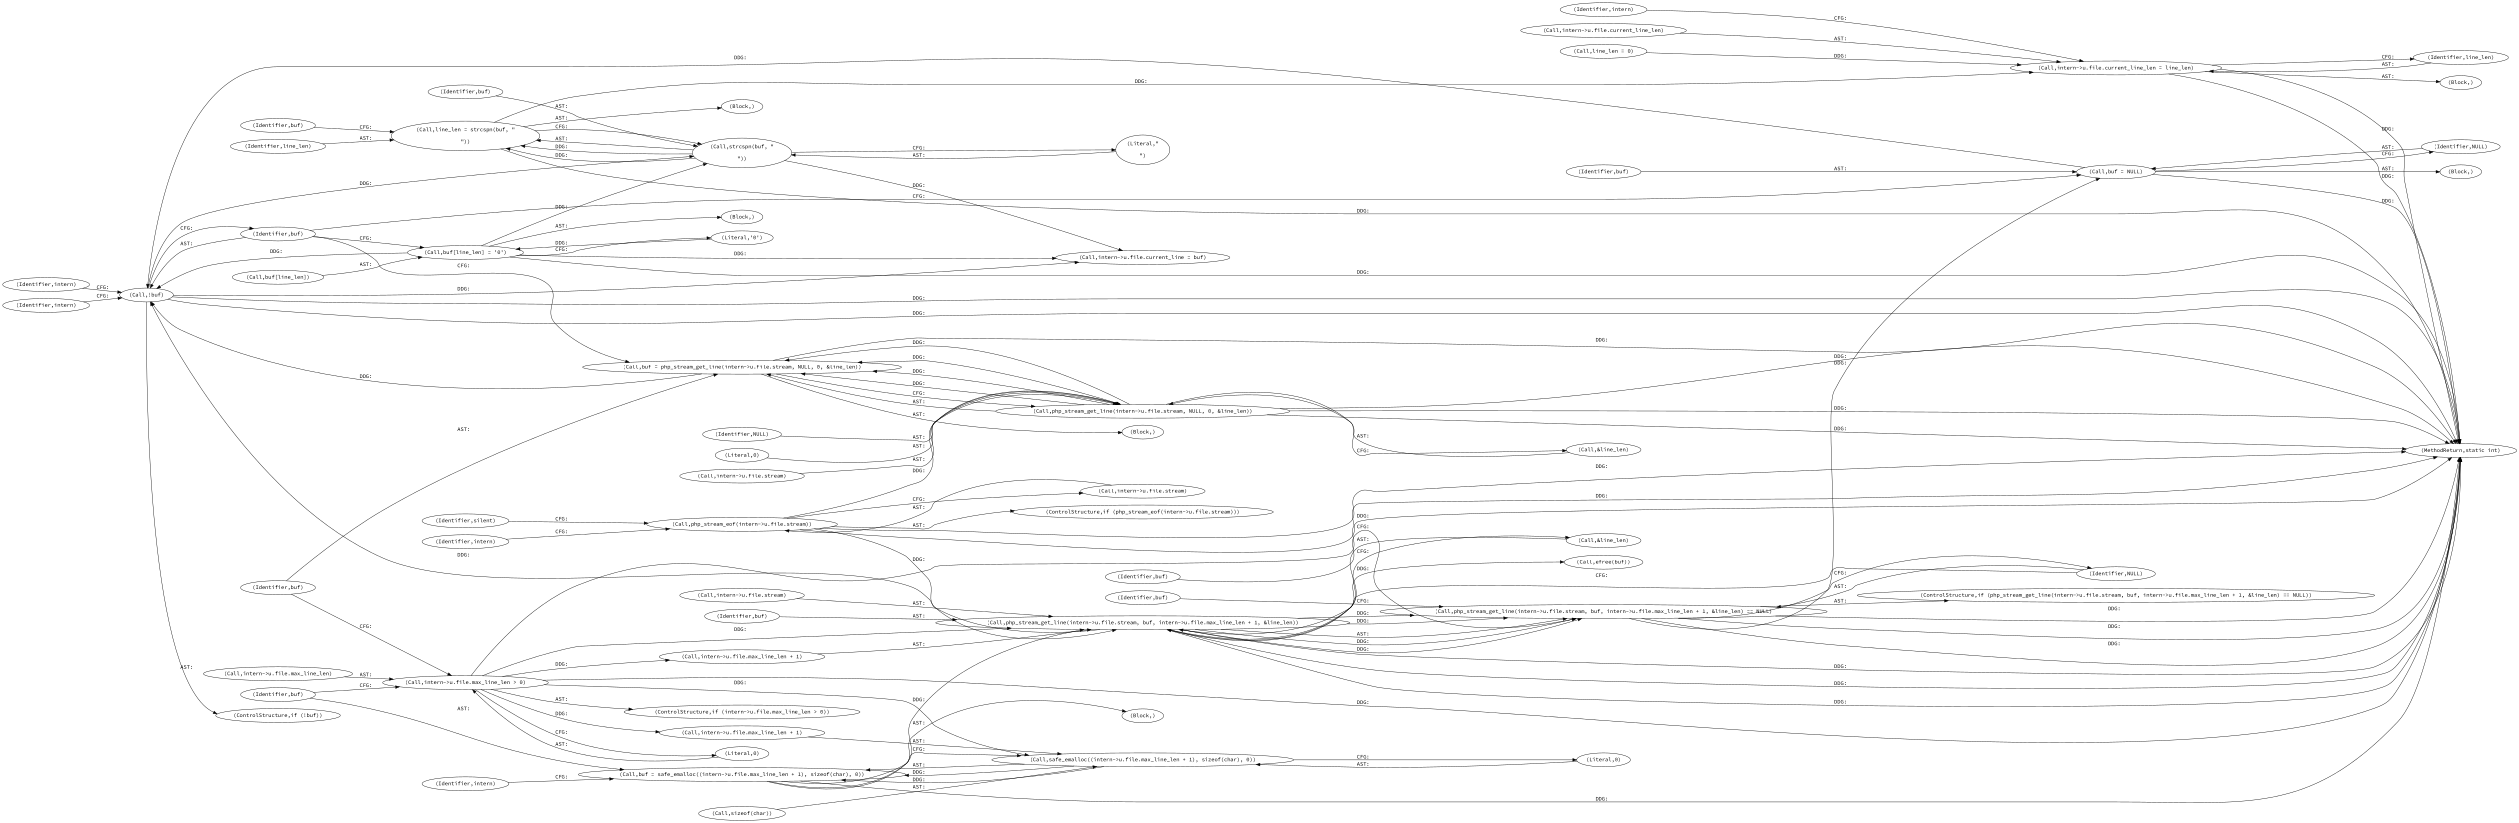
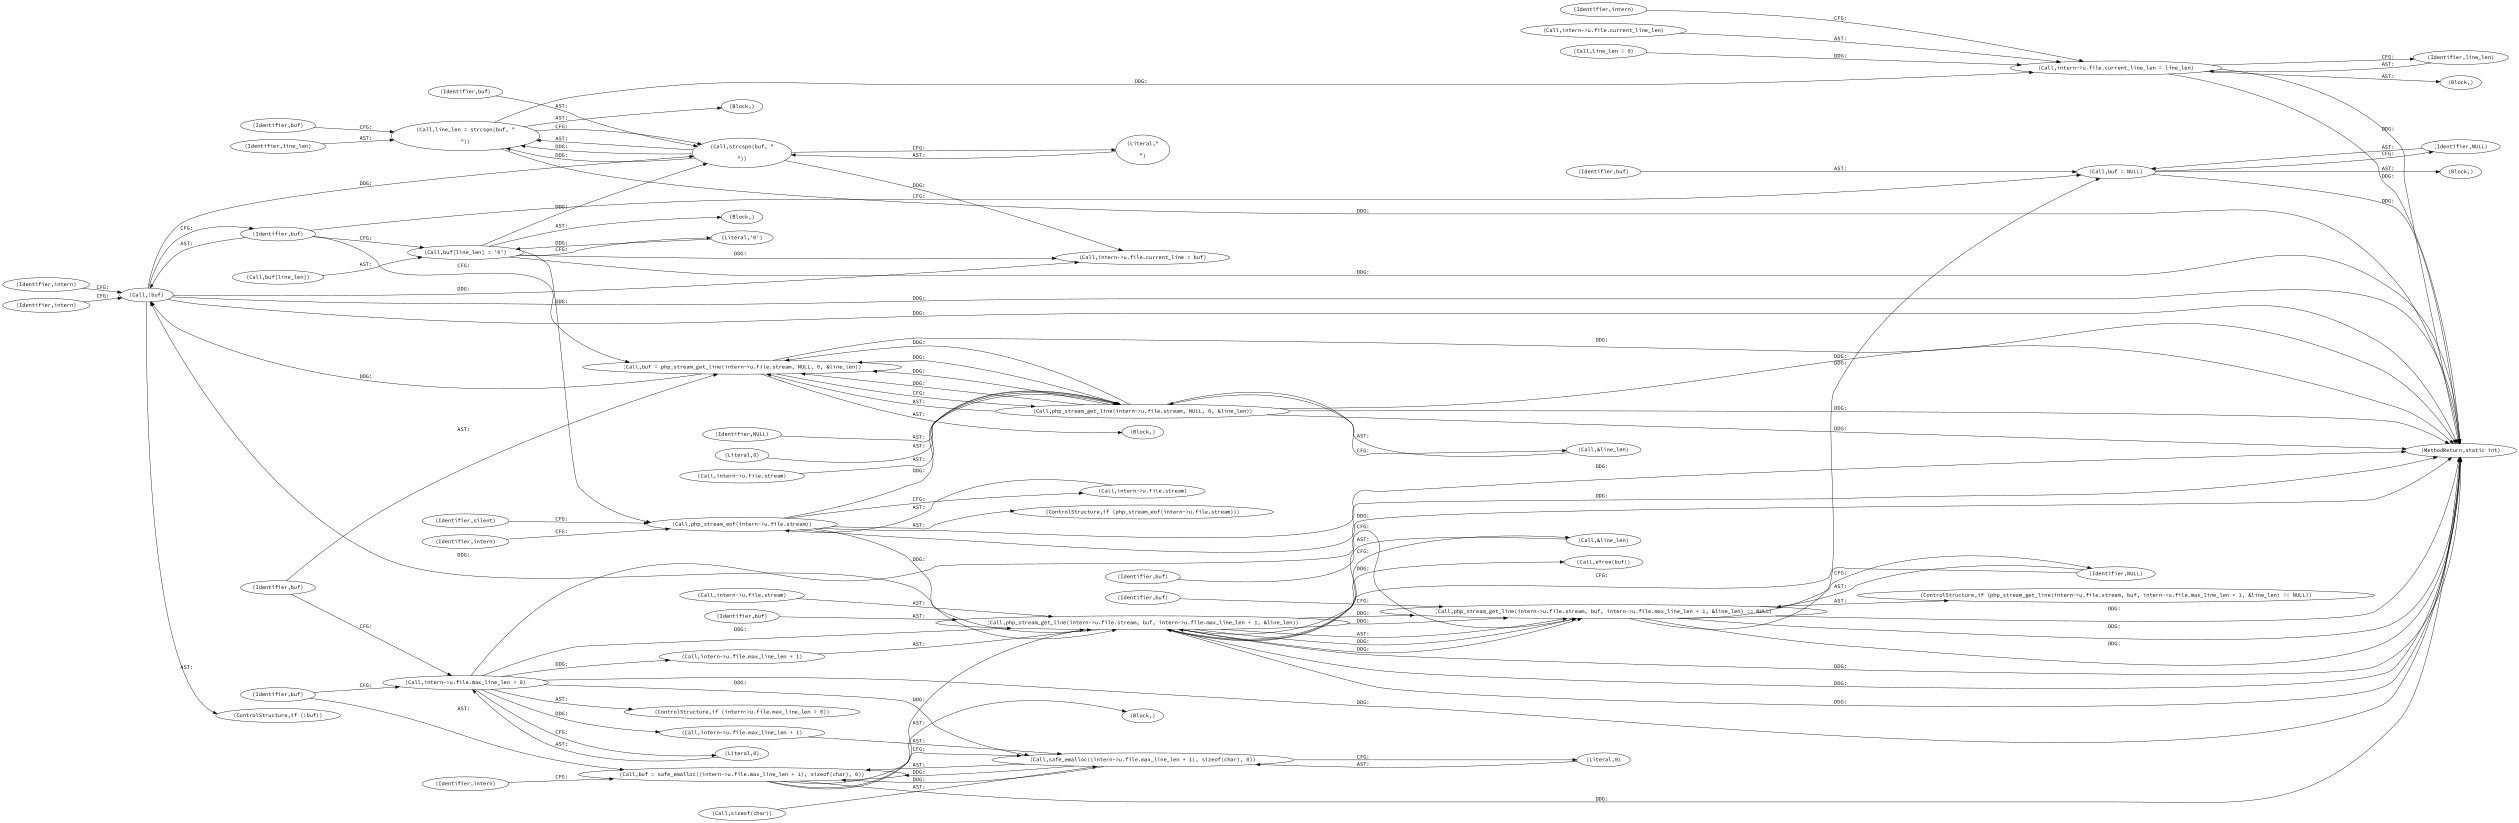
(1047, 59) -> none
(281, 257) -> (566, 400)
(278, 674) -> none
